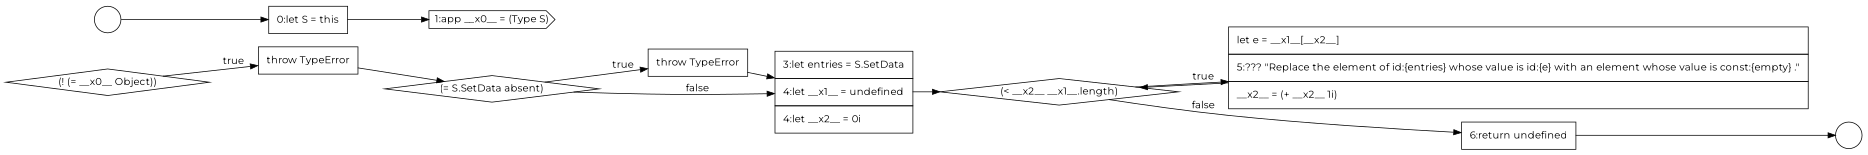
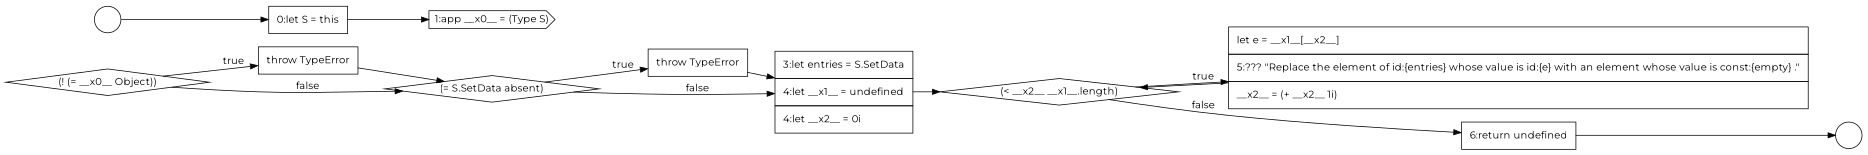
none -> (283, 92)
